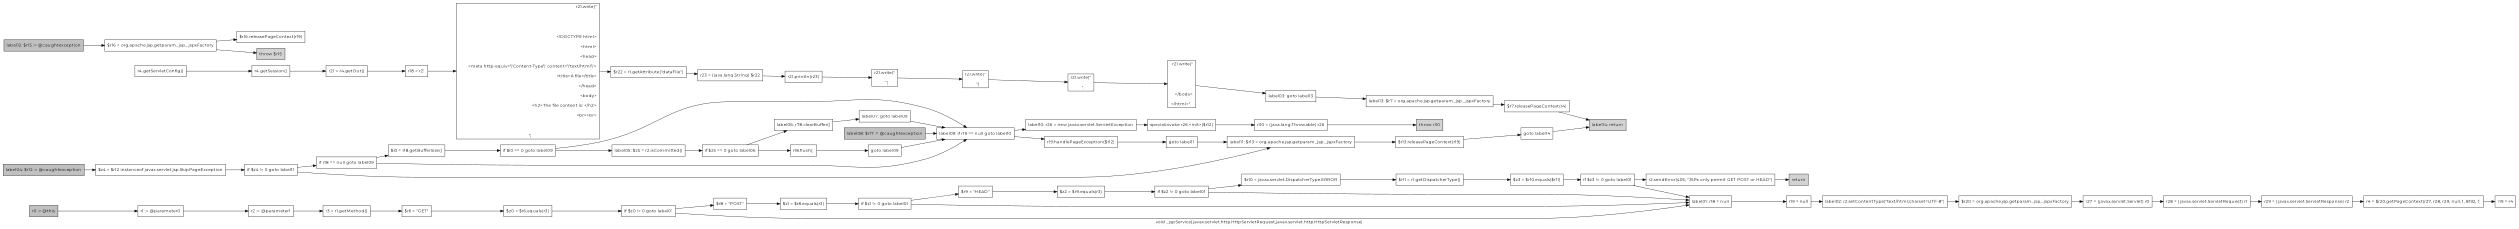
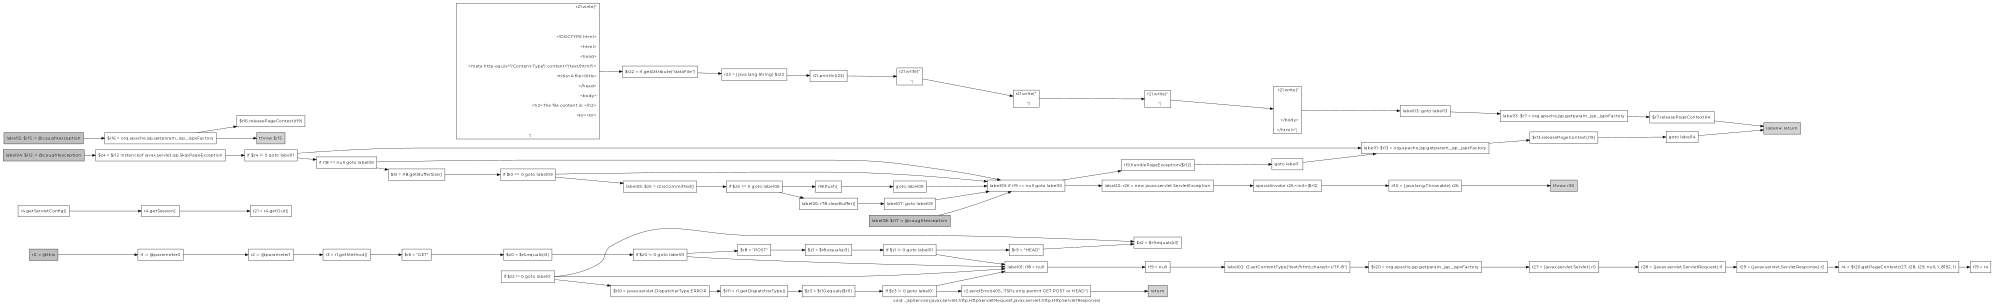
(417, 71) -> none
(1081, 125) -> (1158, 186)
(1128, 192) -> (835, 235)
